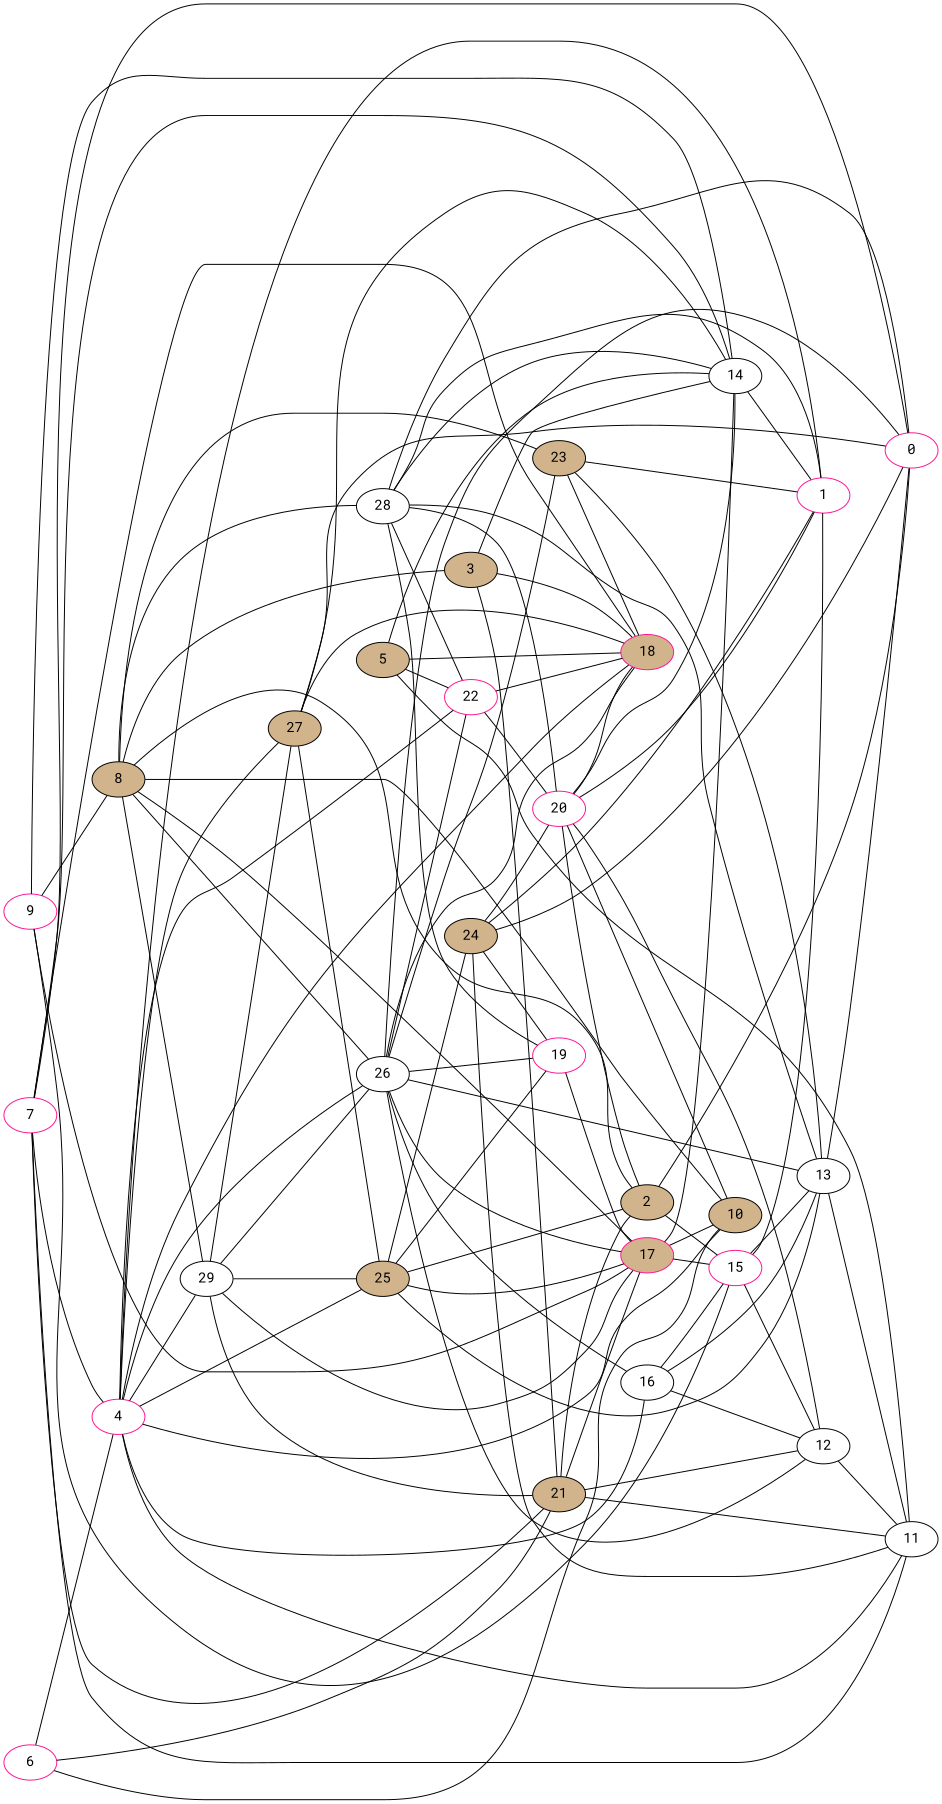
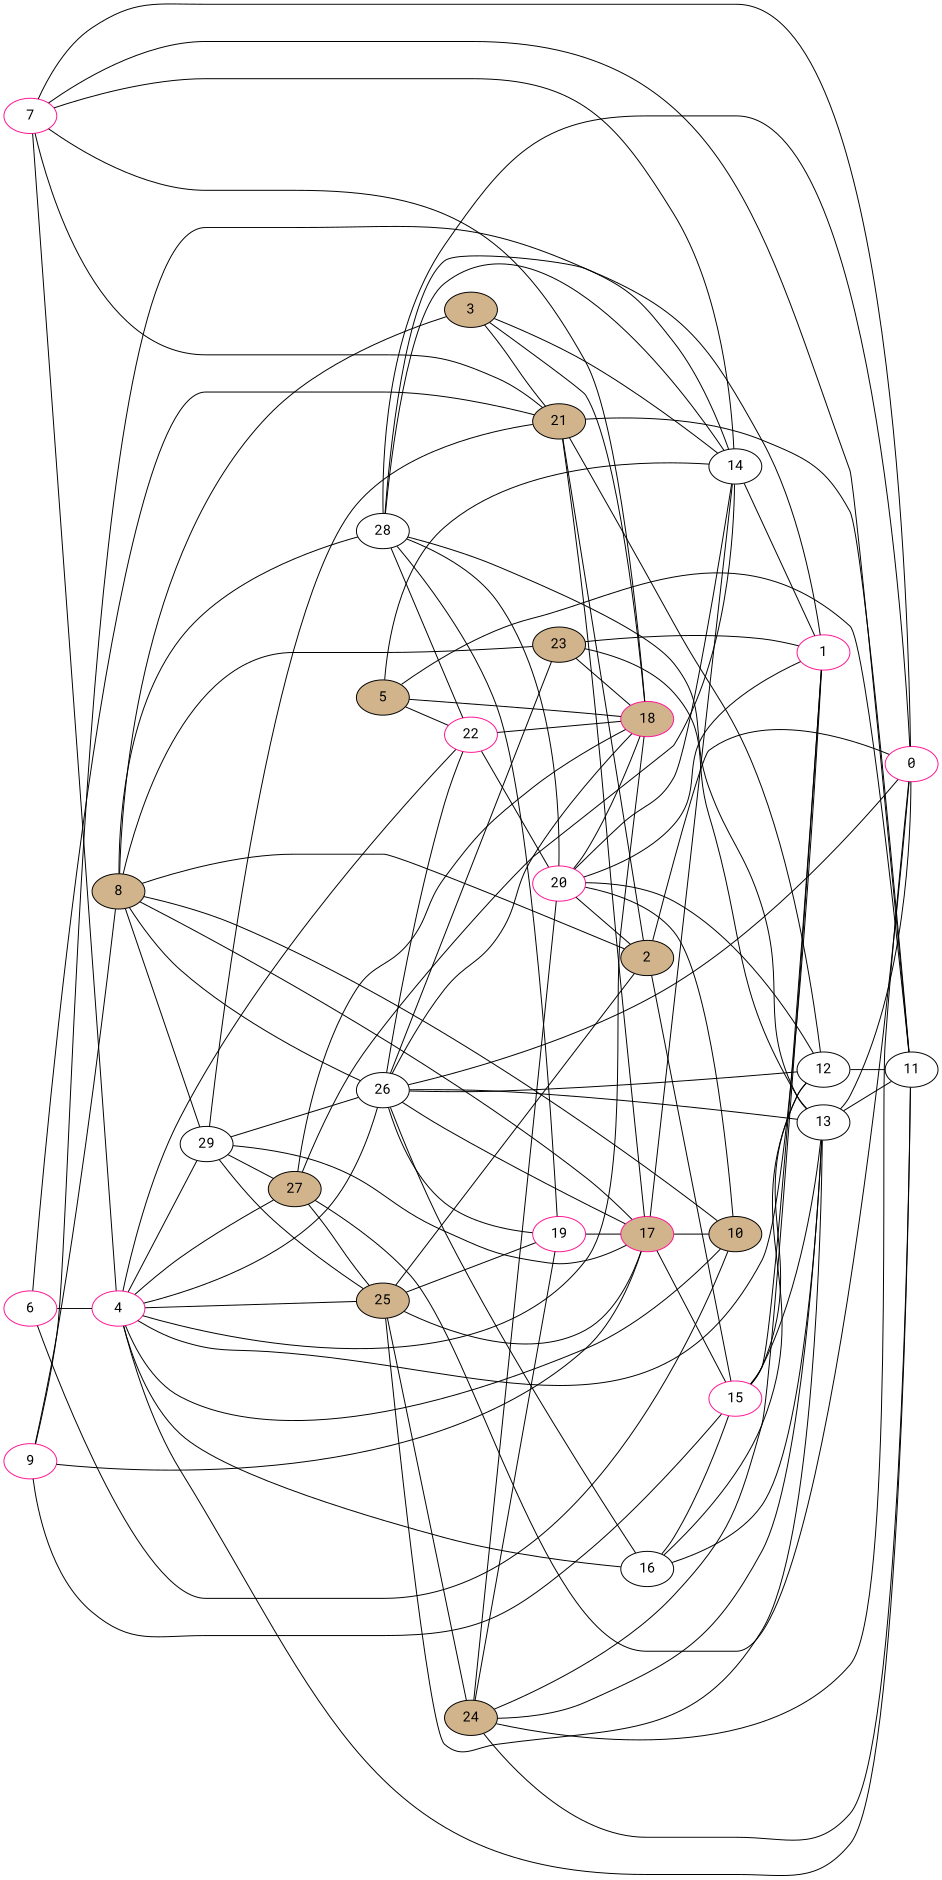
none -> (777, 1510)
